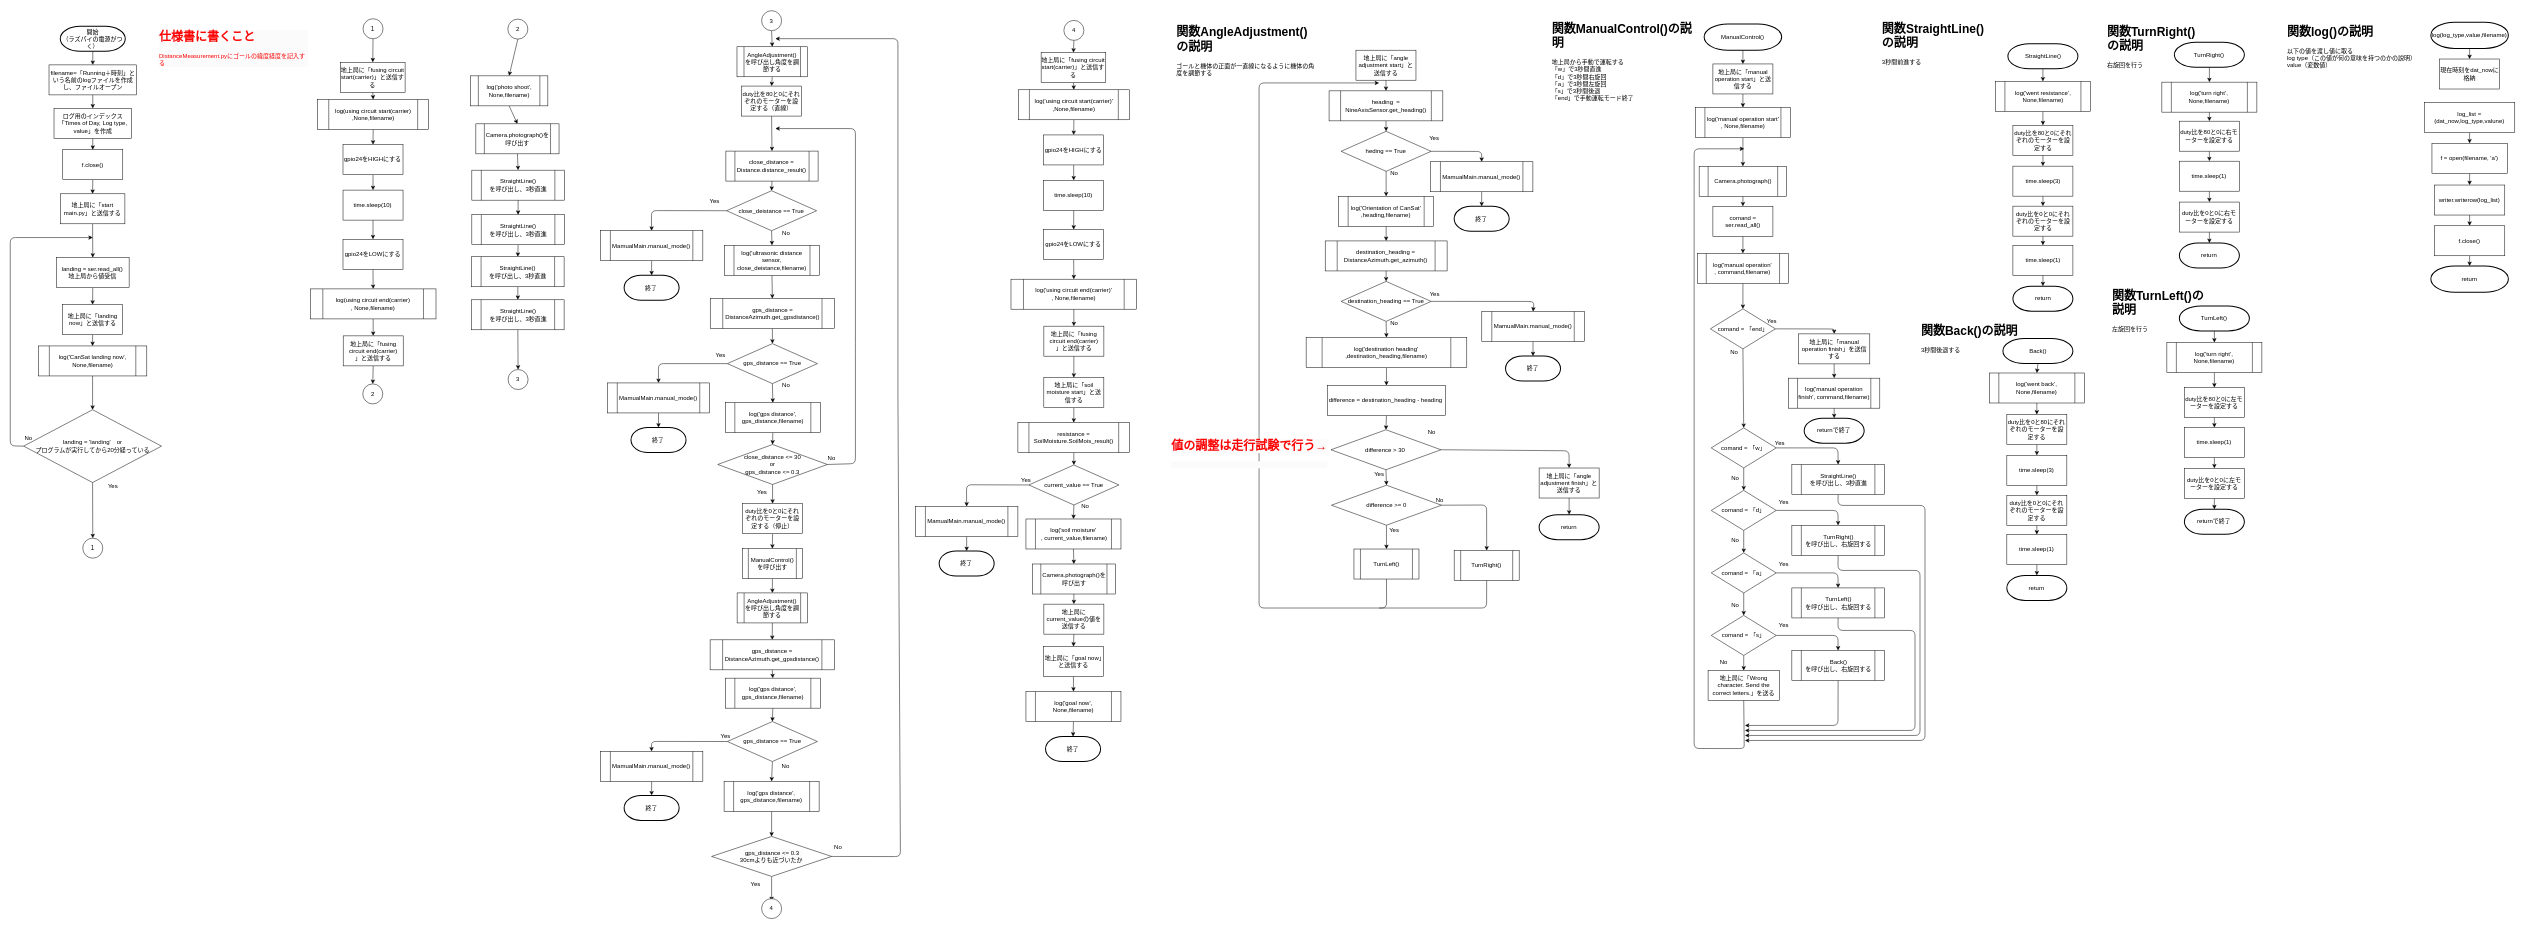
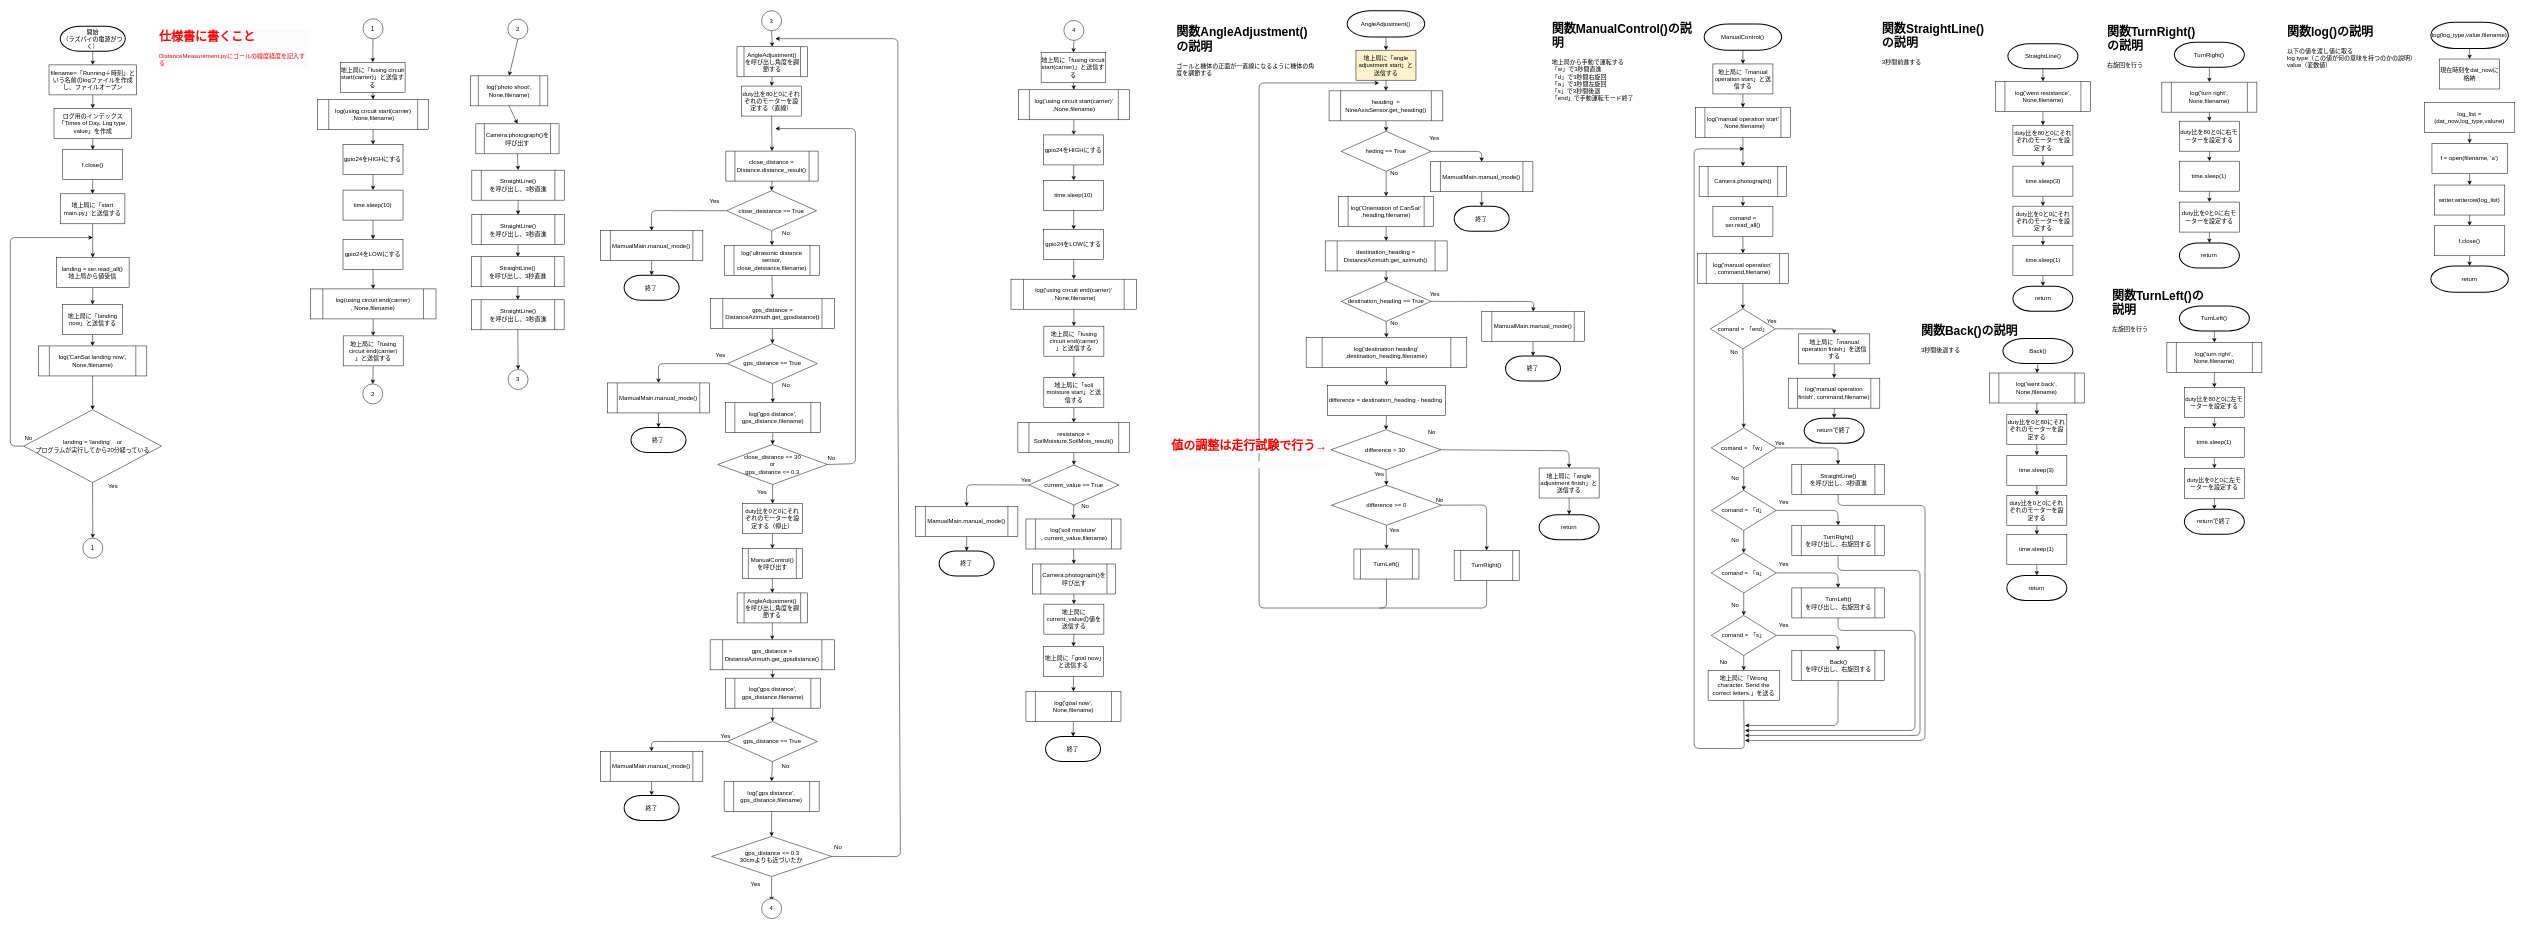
none -> (1386, 24)
none -> (1386, 44)
(1386, 65) -> (1386, 65)
